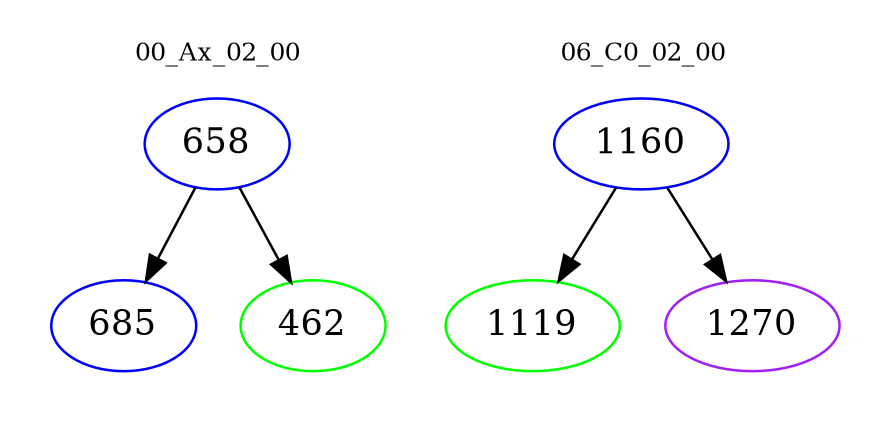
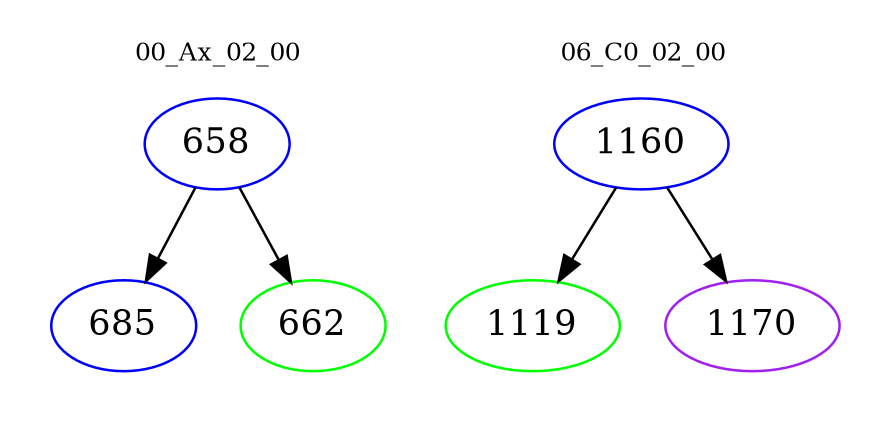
(313, 326) -> (313, 326)
(752, 326) -> (752, 326)
